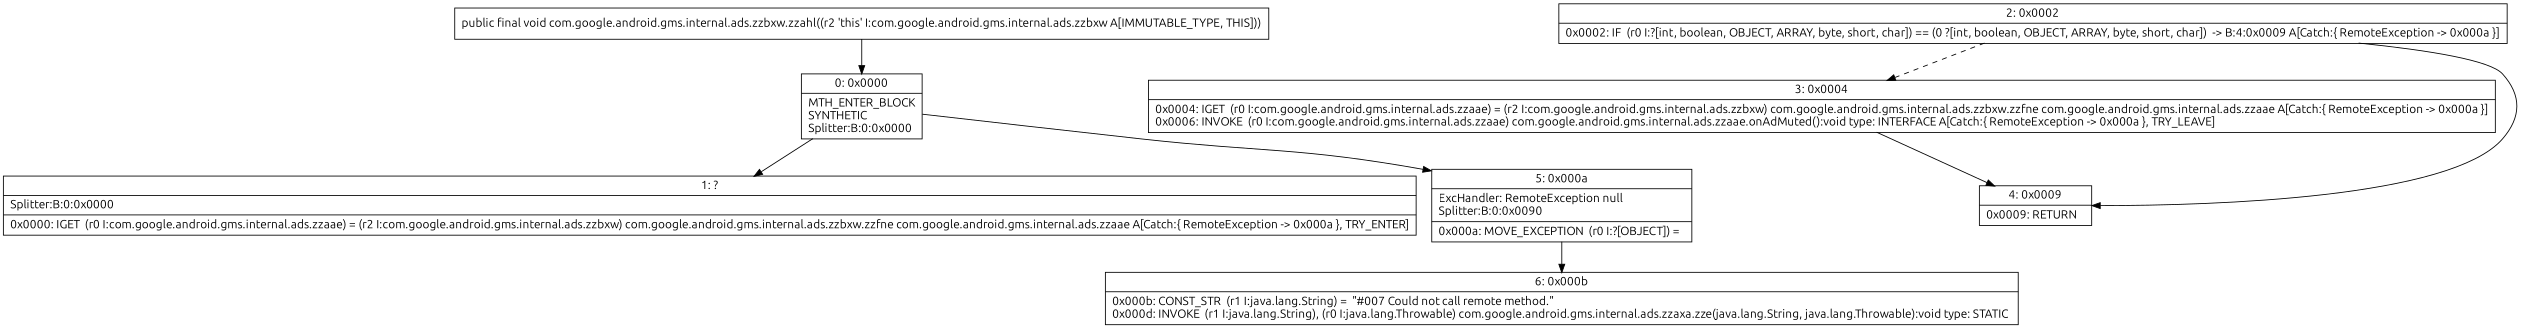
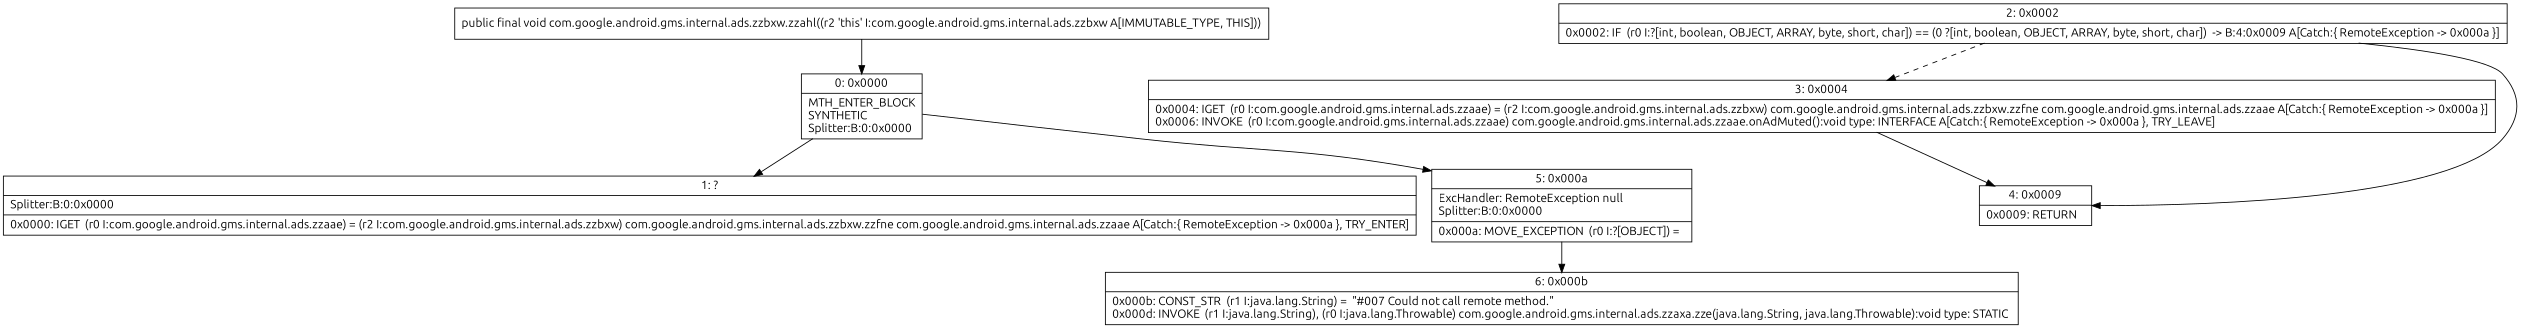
(1491, 211) -> (1491, 211)
